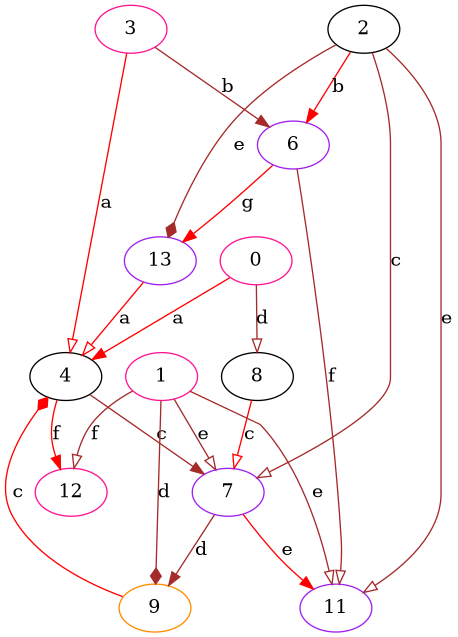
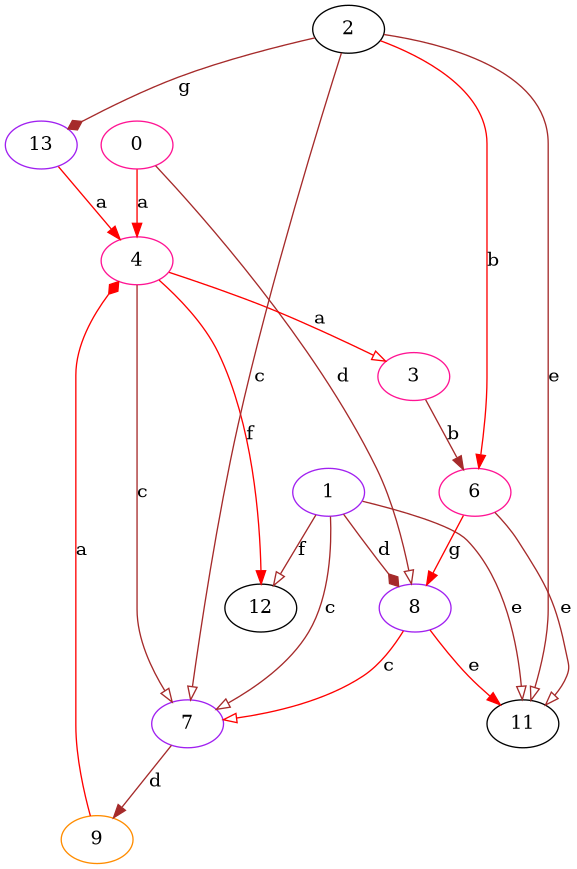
(239, 145) -> (185, 87)
(293, 145) -> (475, 492)
(100, 196) -> (257, 304)
(234, 200) -> (448, 544)
(117, 314) -> (85, 198)
(66, 377) -> (137, 261)
(162, 377) -> (329, 492)
(257, 377) -> (415, 608)
(332, 377) -> (566, 608)
(141, 430) -> (137, 491)
(204, 434) -> (330, 608)
(159, 484) -> (366, 544)
(18, 492) -> (82, 550)
(71, 492) -> (261, 608)
(271, 549) -> (458, 665)
(336, 608) -> (523, 724)
